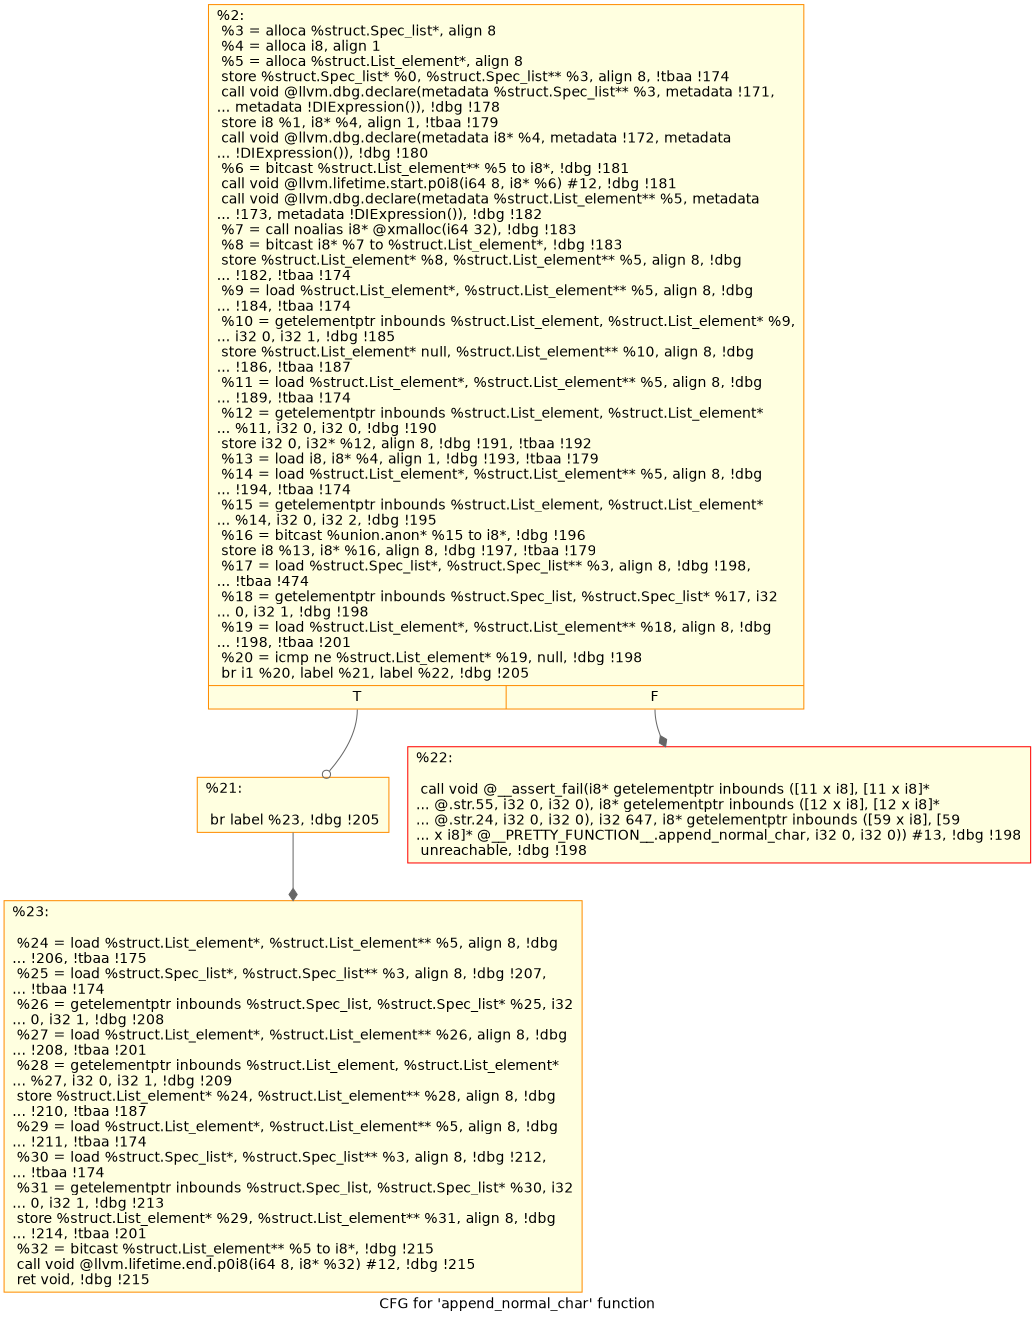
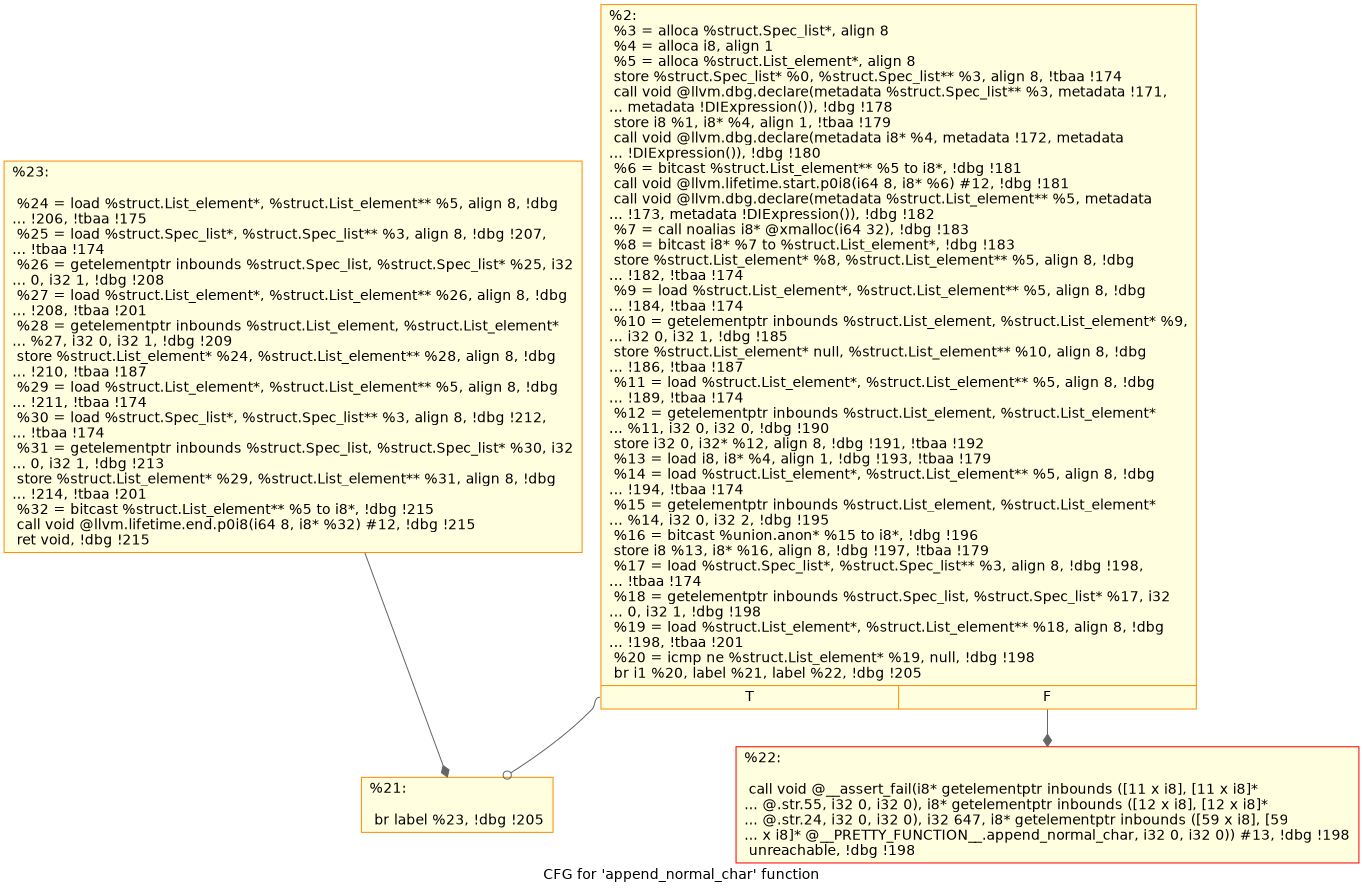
(263, 582) -> (656, 582)
(293, 860) -> (404, 659)
